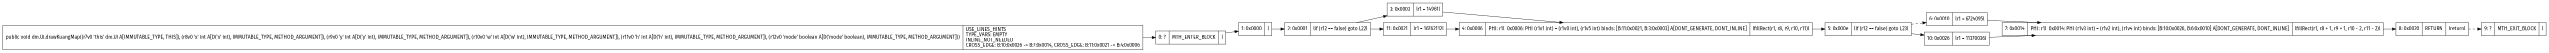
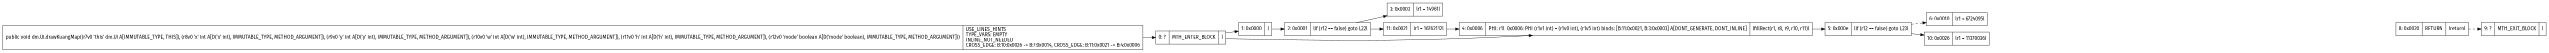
(1501, 17) -> (1377, 40)
(2193, 29) -> none
